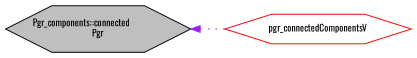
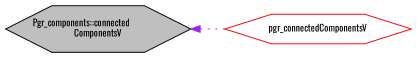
(98, 29) -> (98, 29)
